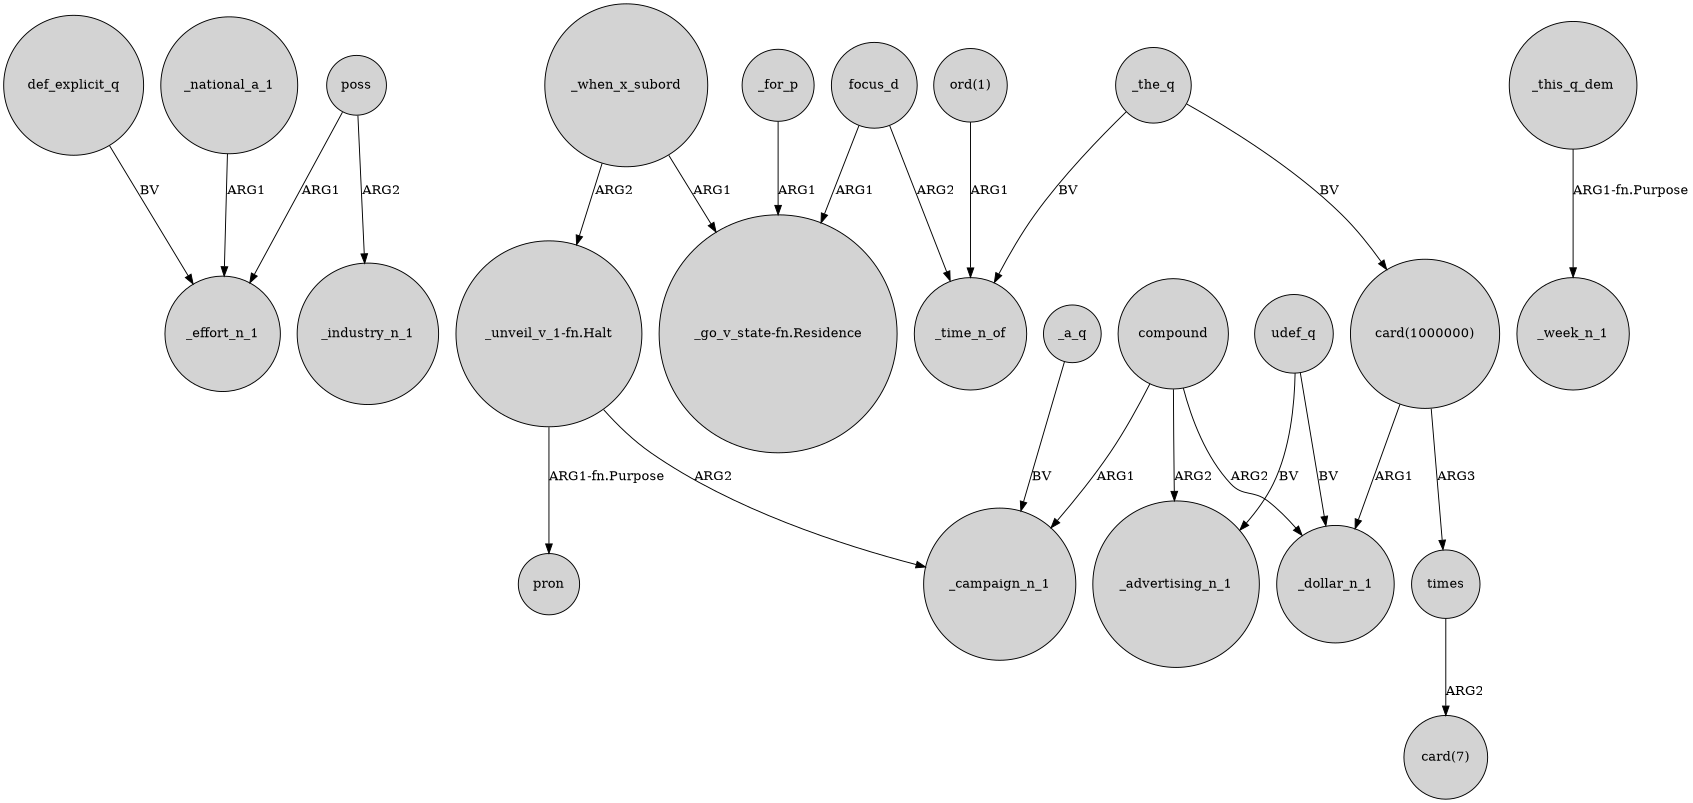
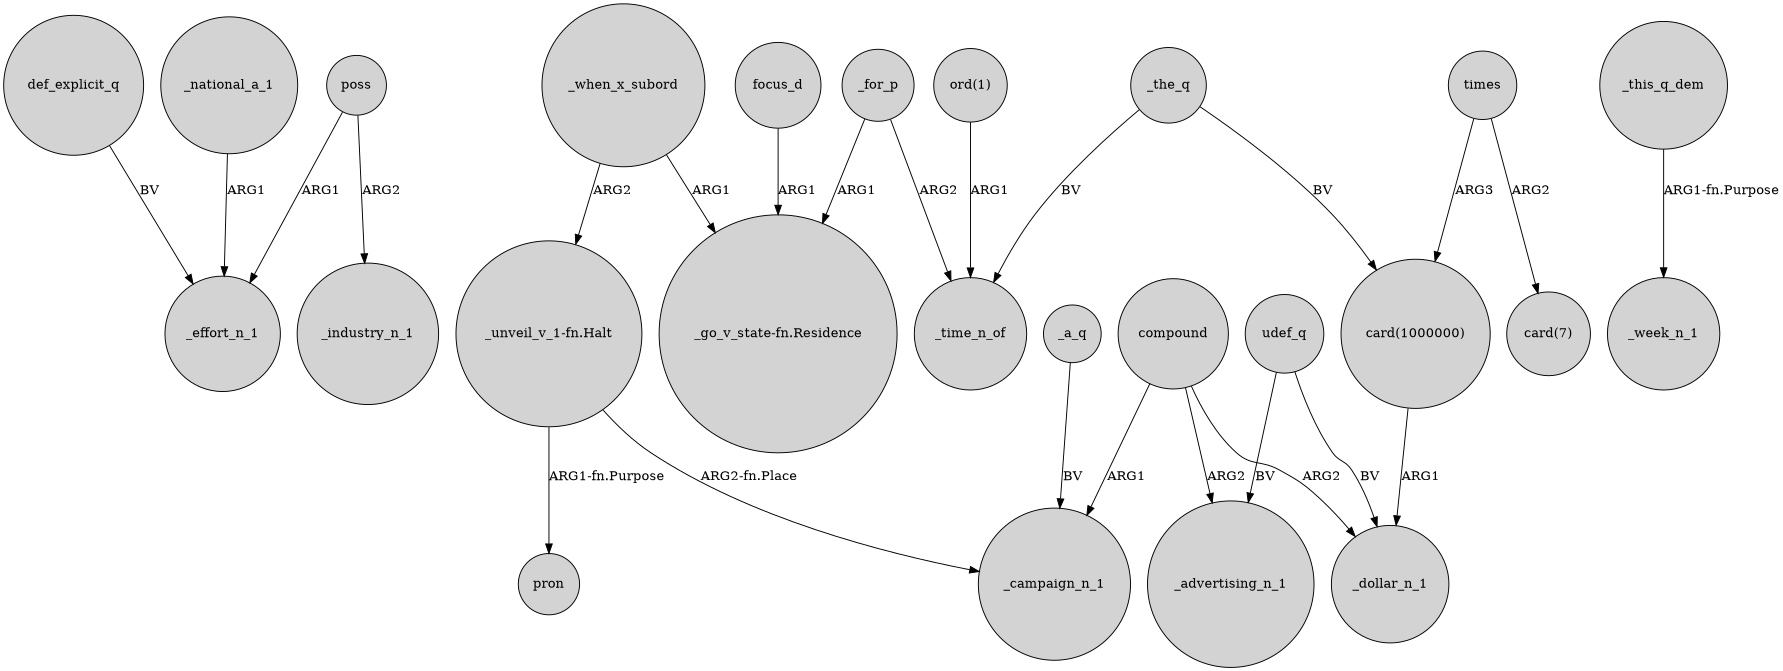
(918, 199) -> (919, 196)
(1437, 474) -> (1456, 185)
(714, 477) -> (749, 477)
